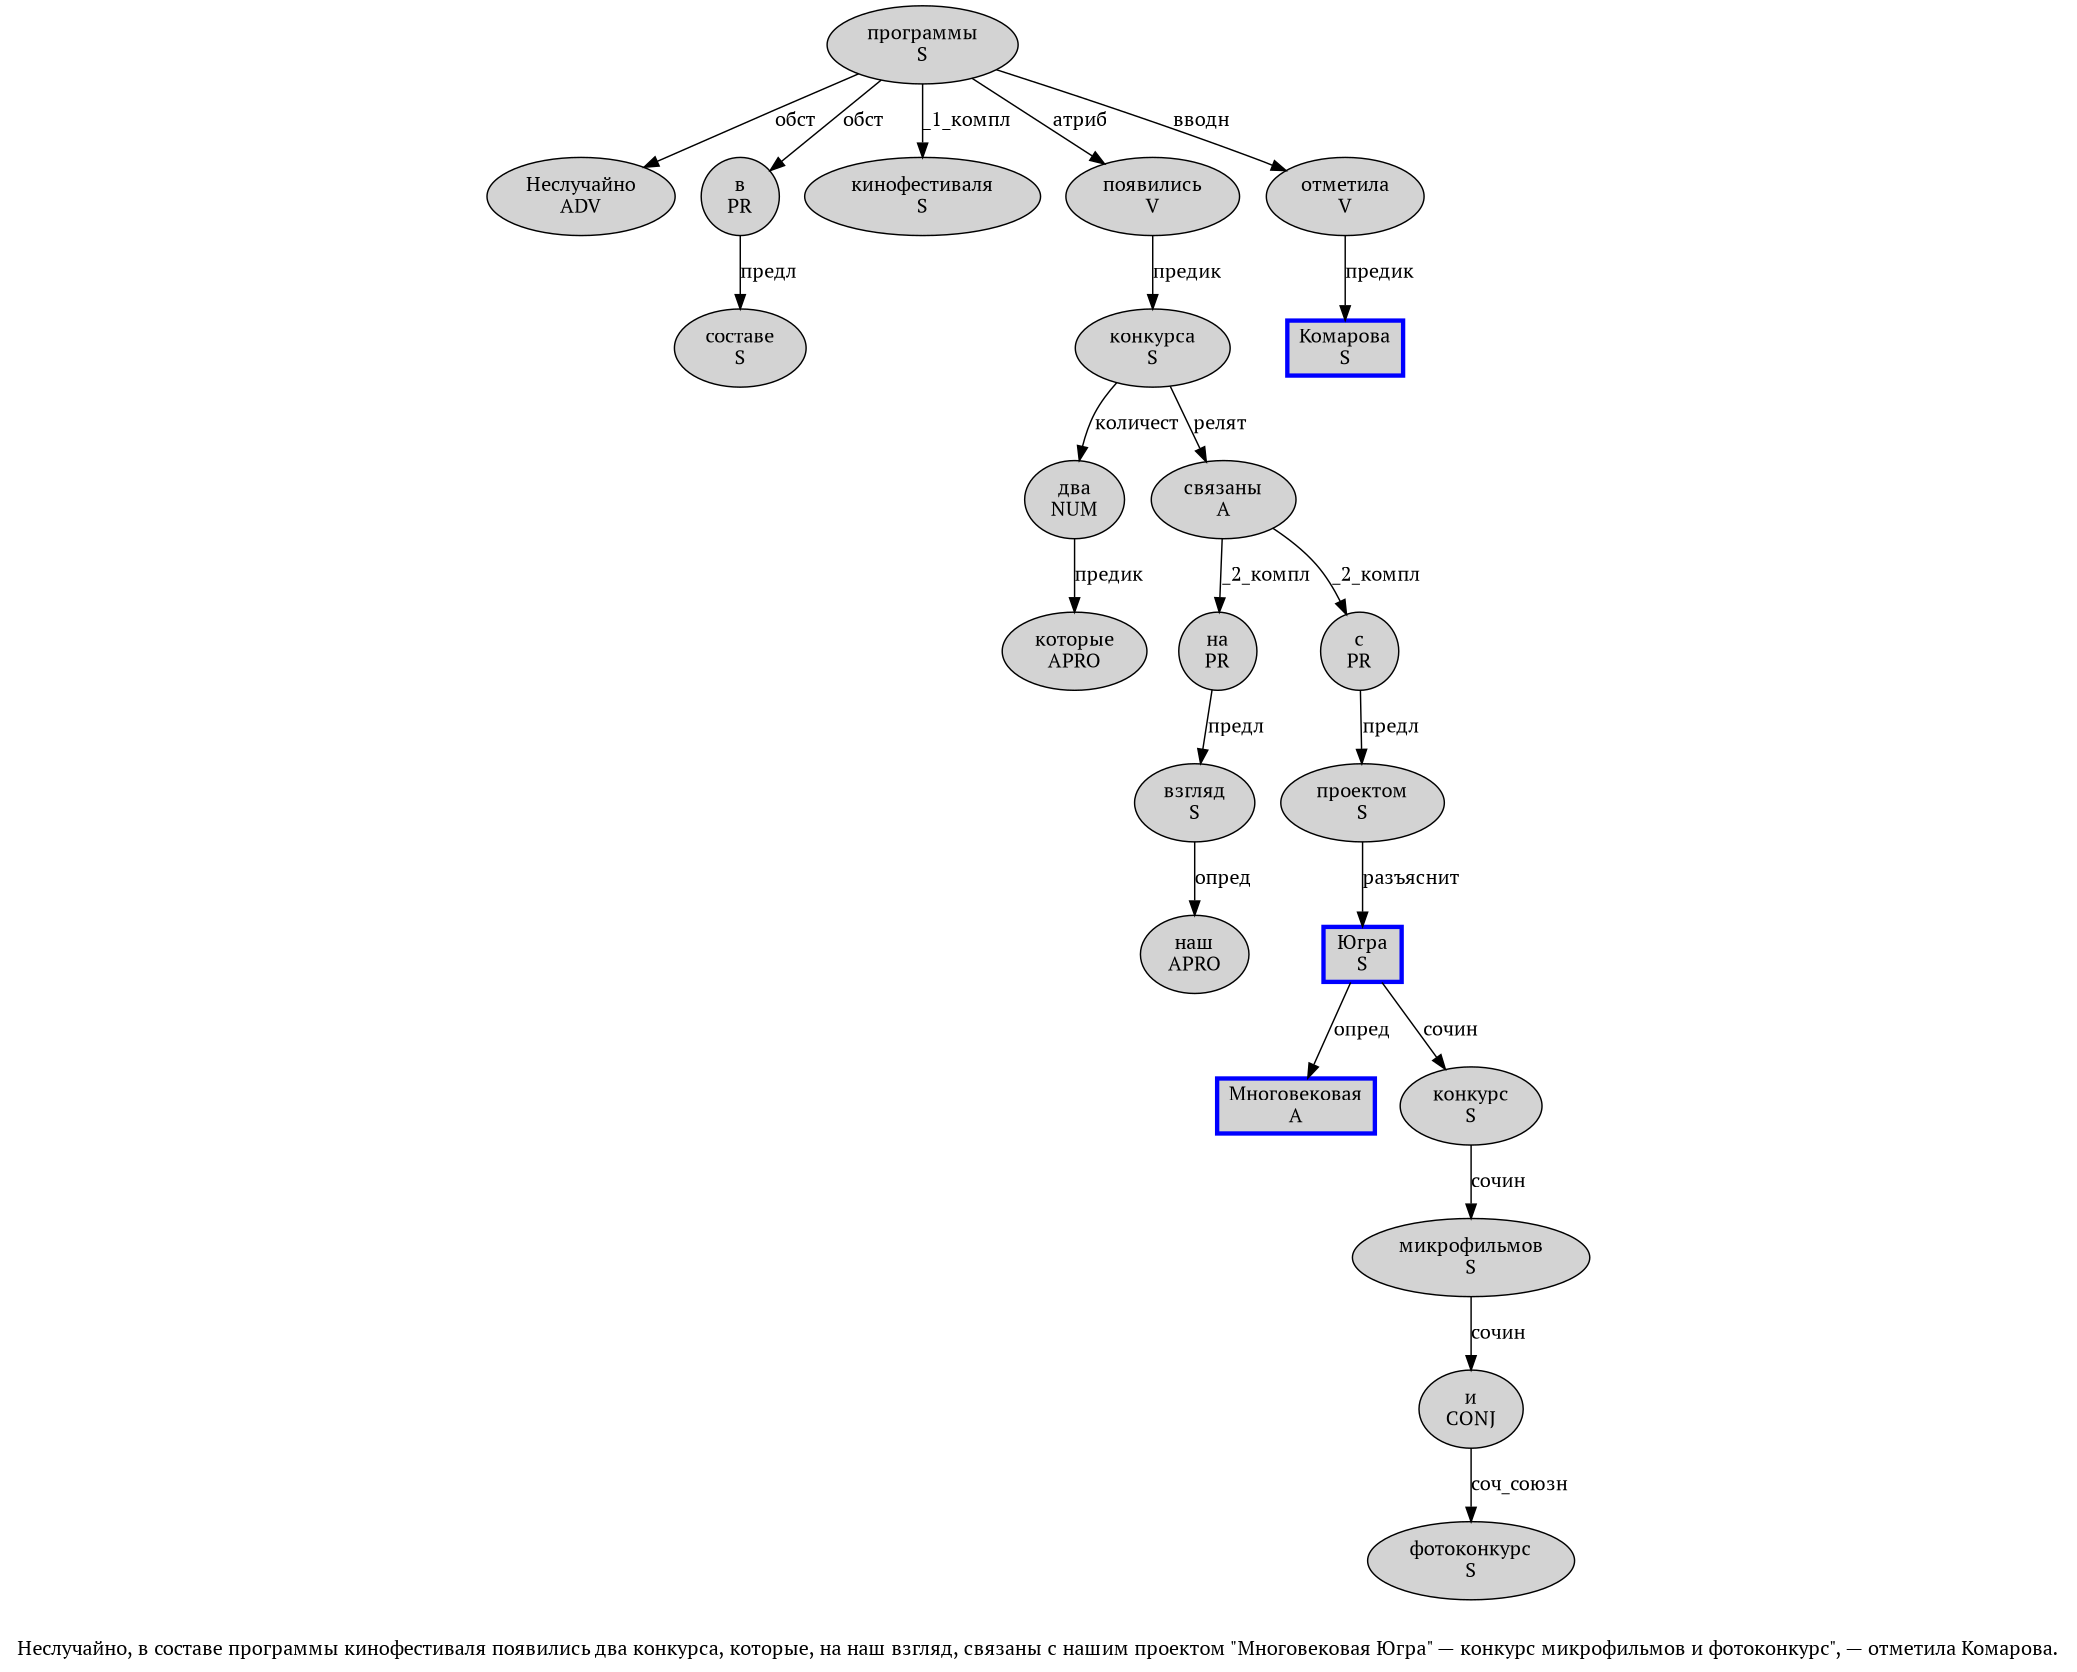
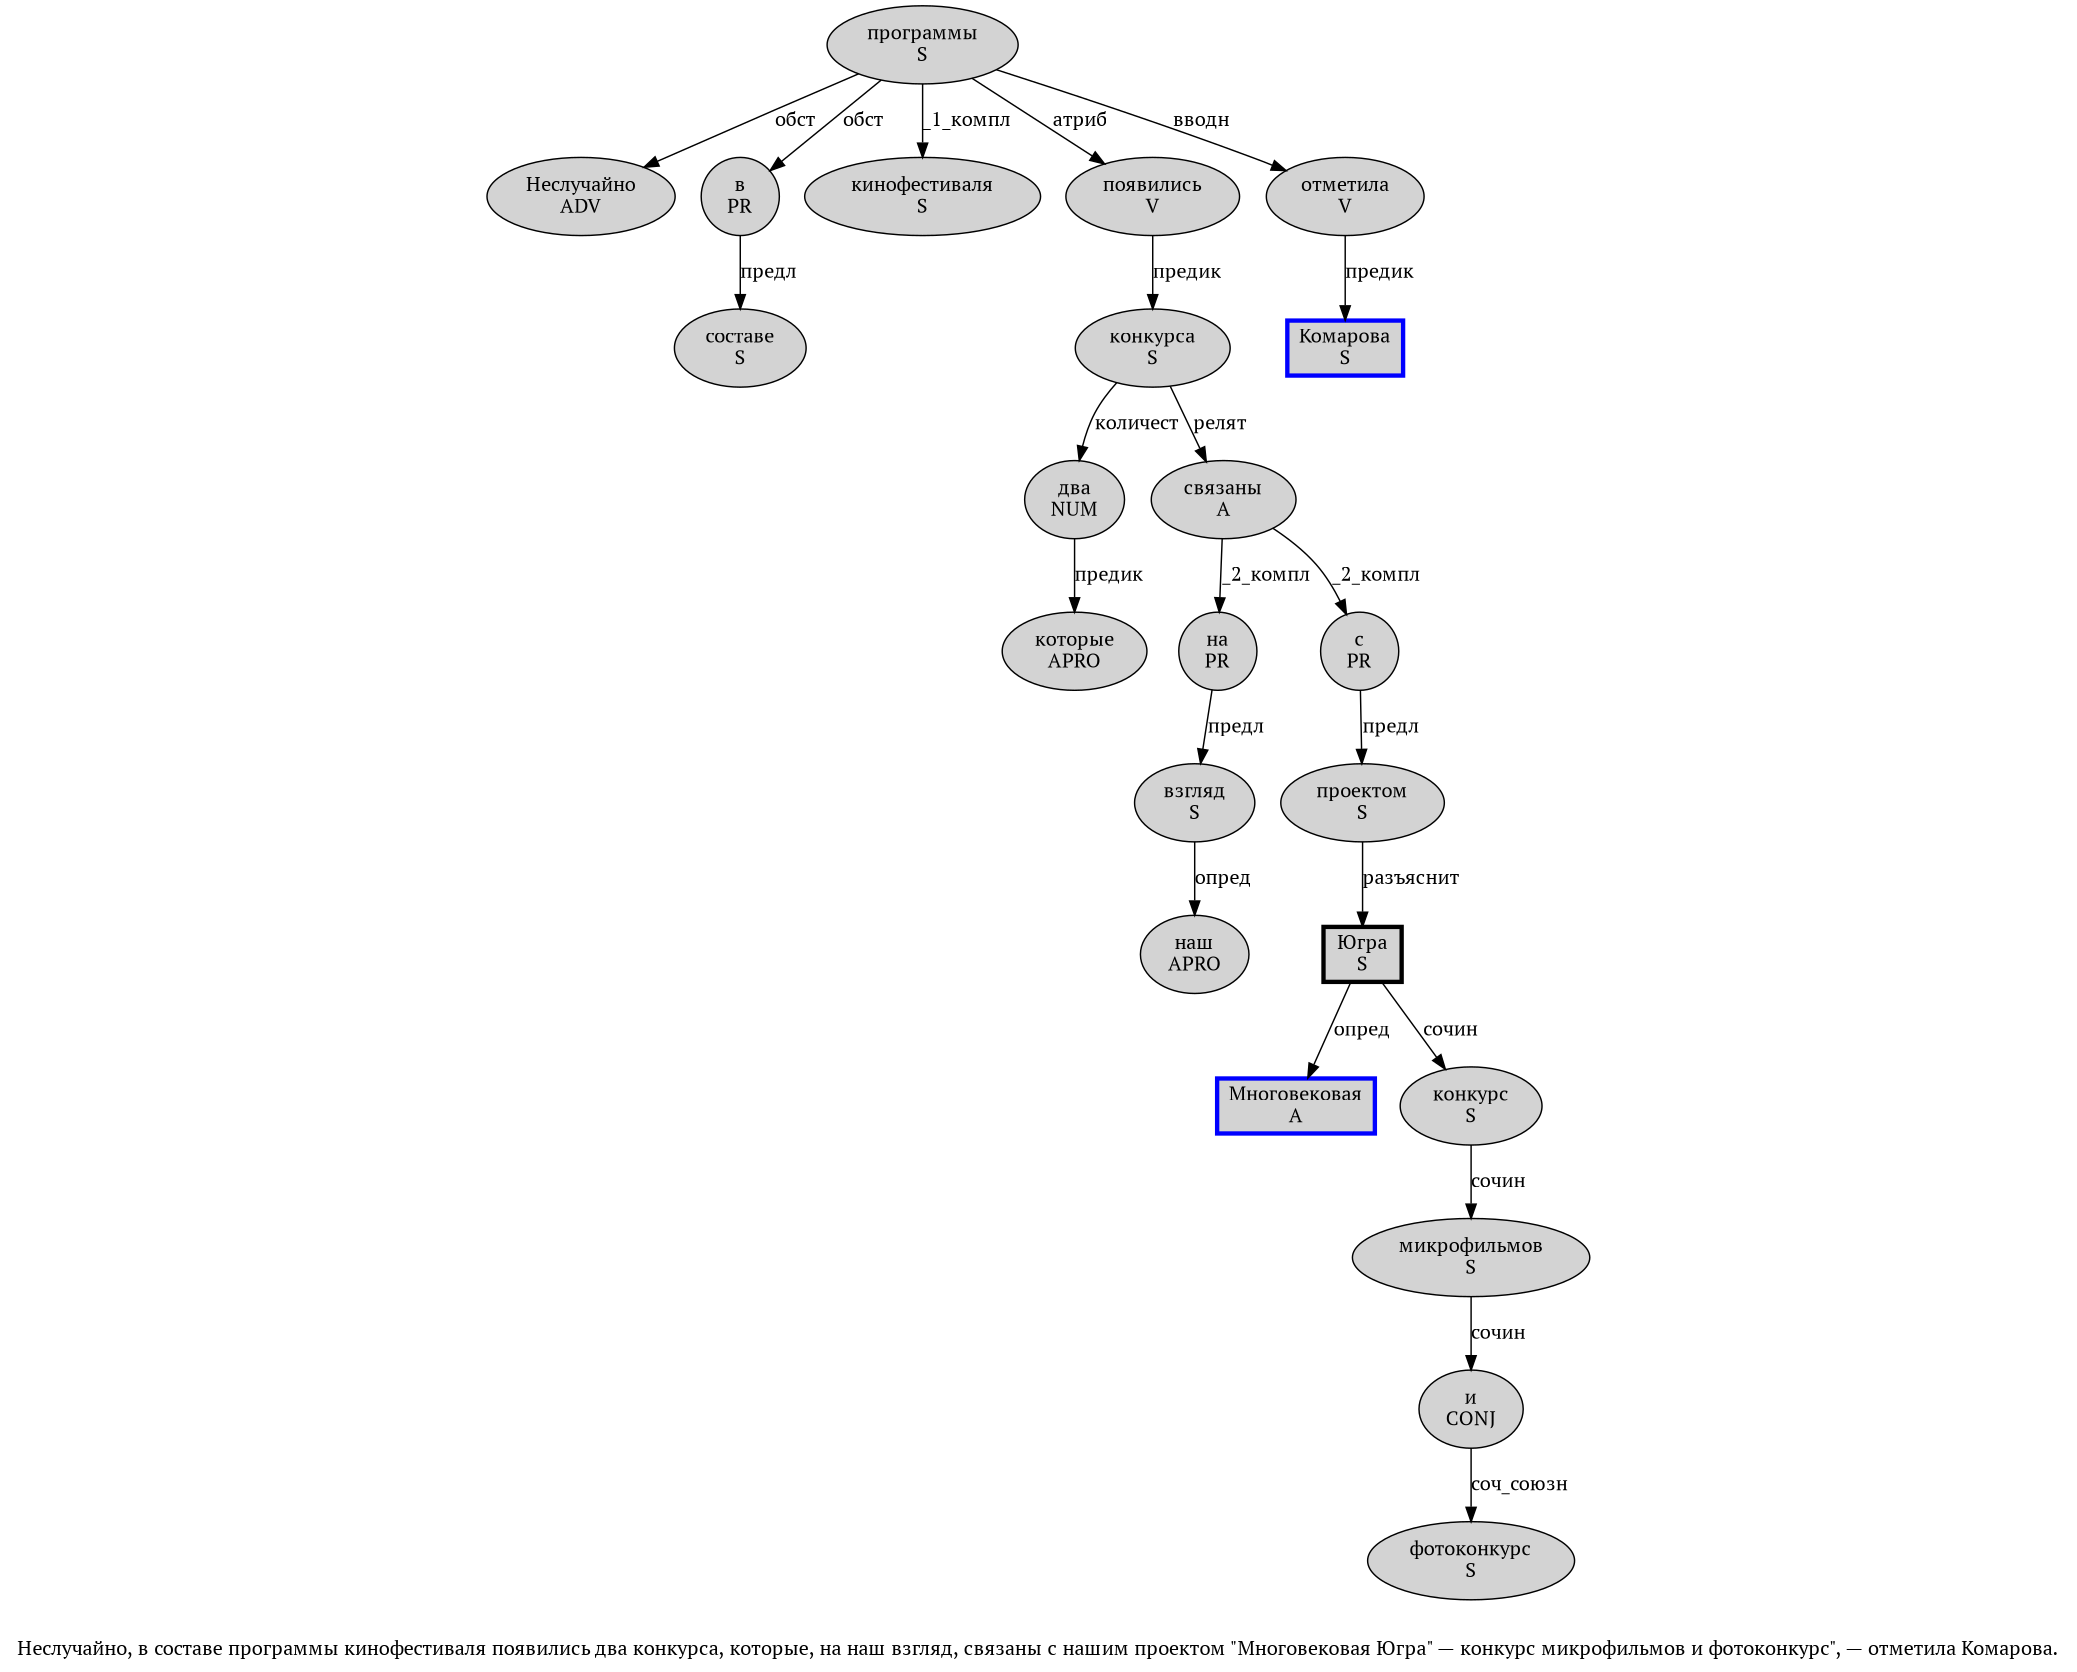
(1363, 954) -> (1363, 954)
